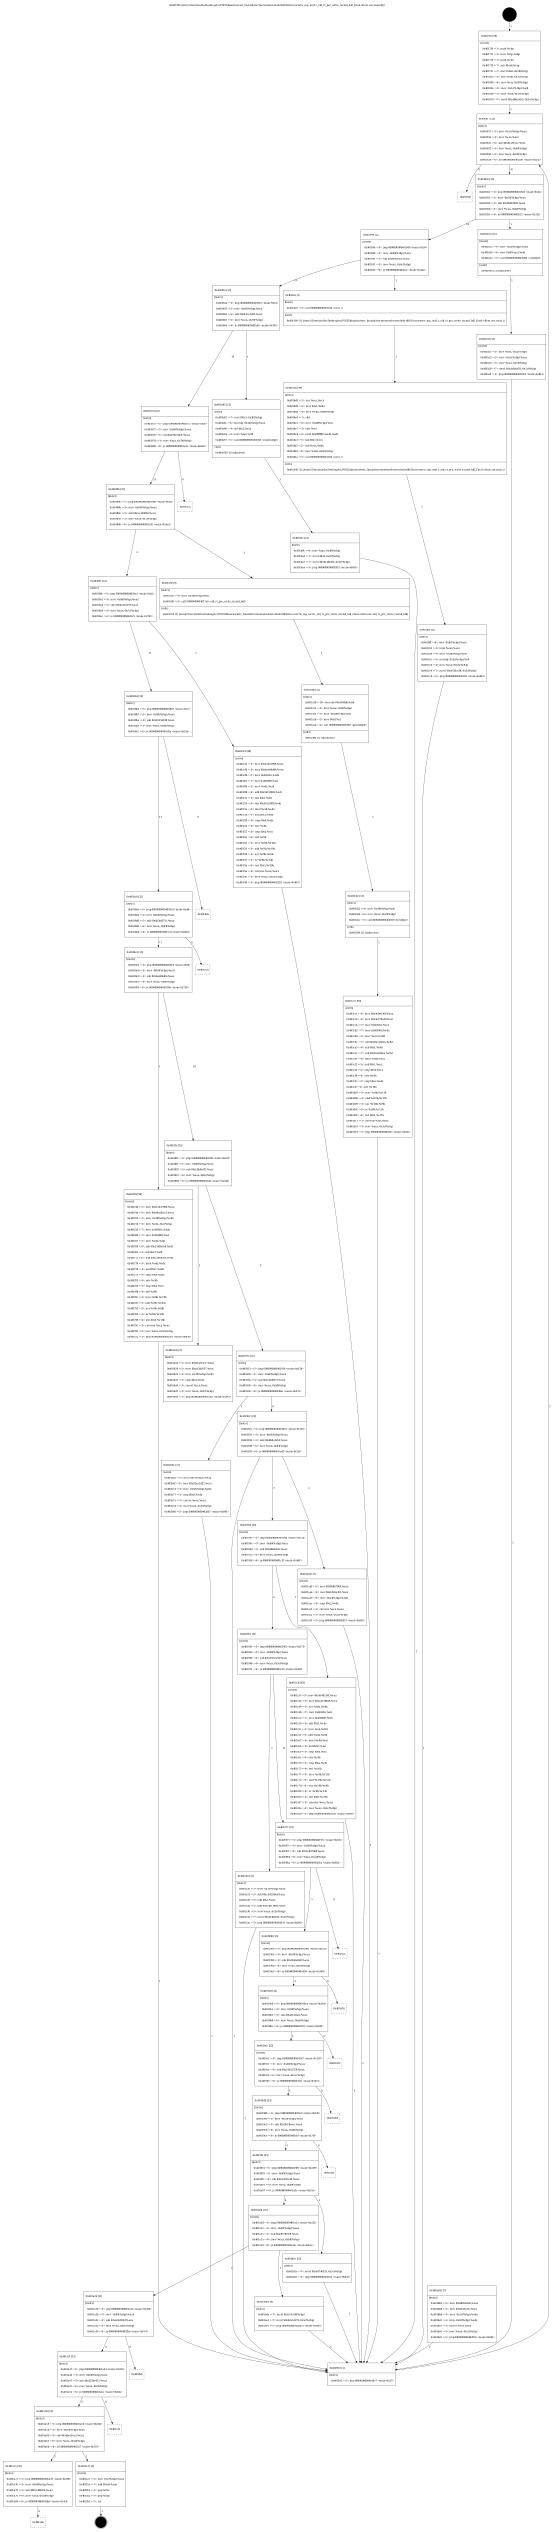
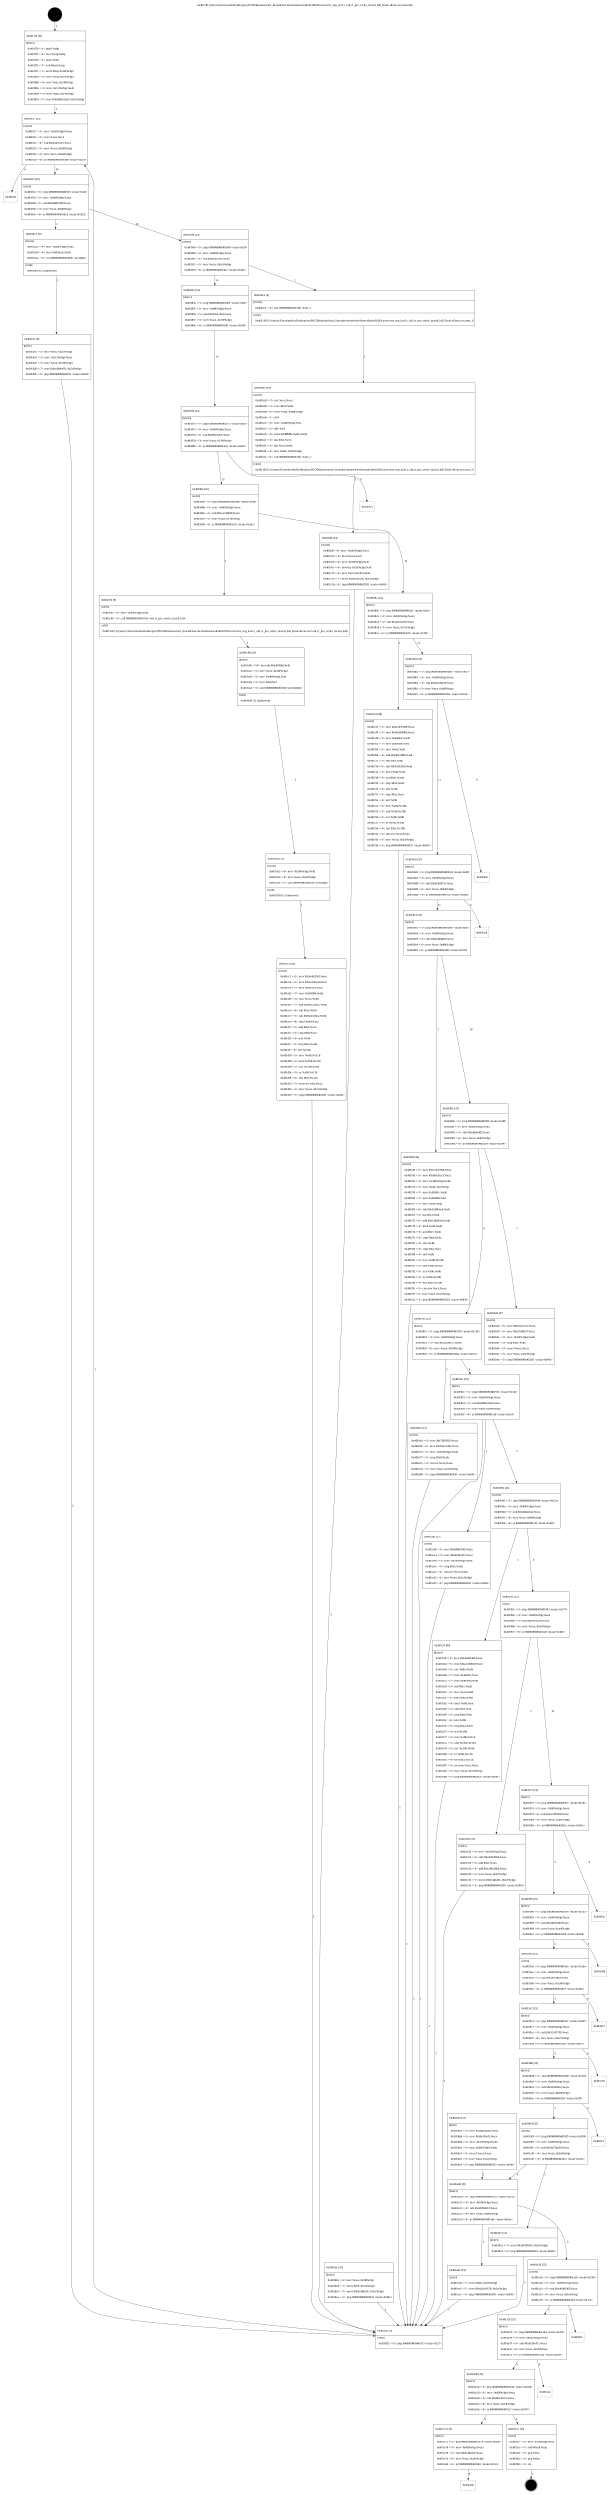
(246, 429) -> none
(416, 2353) -> (482, 2174)
